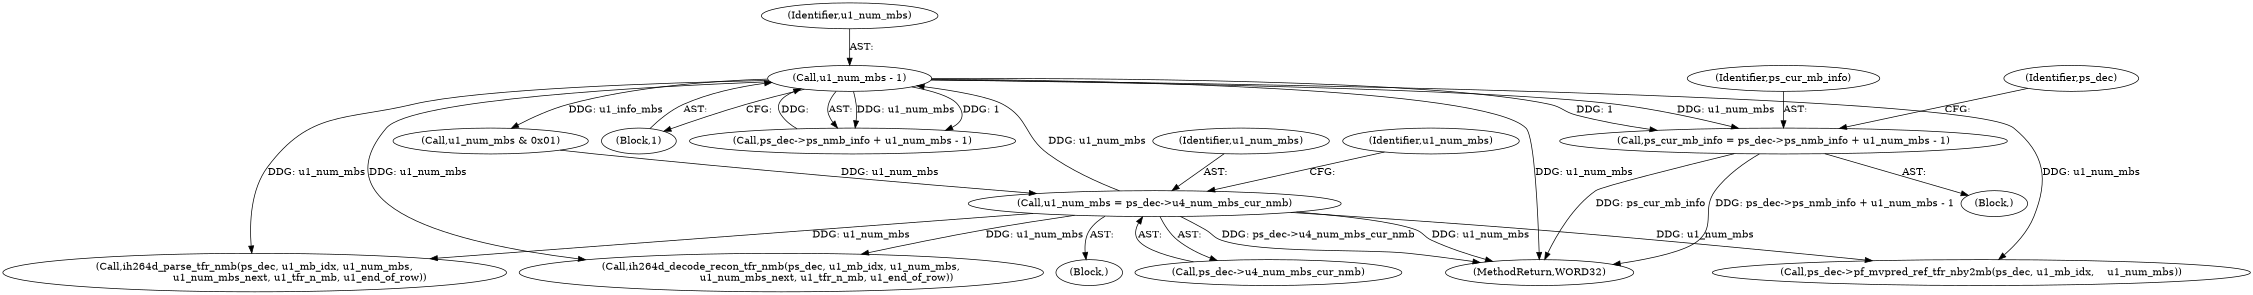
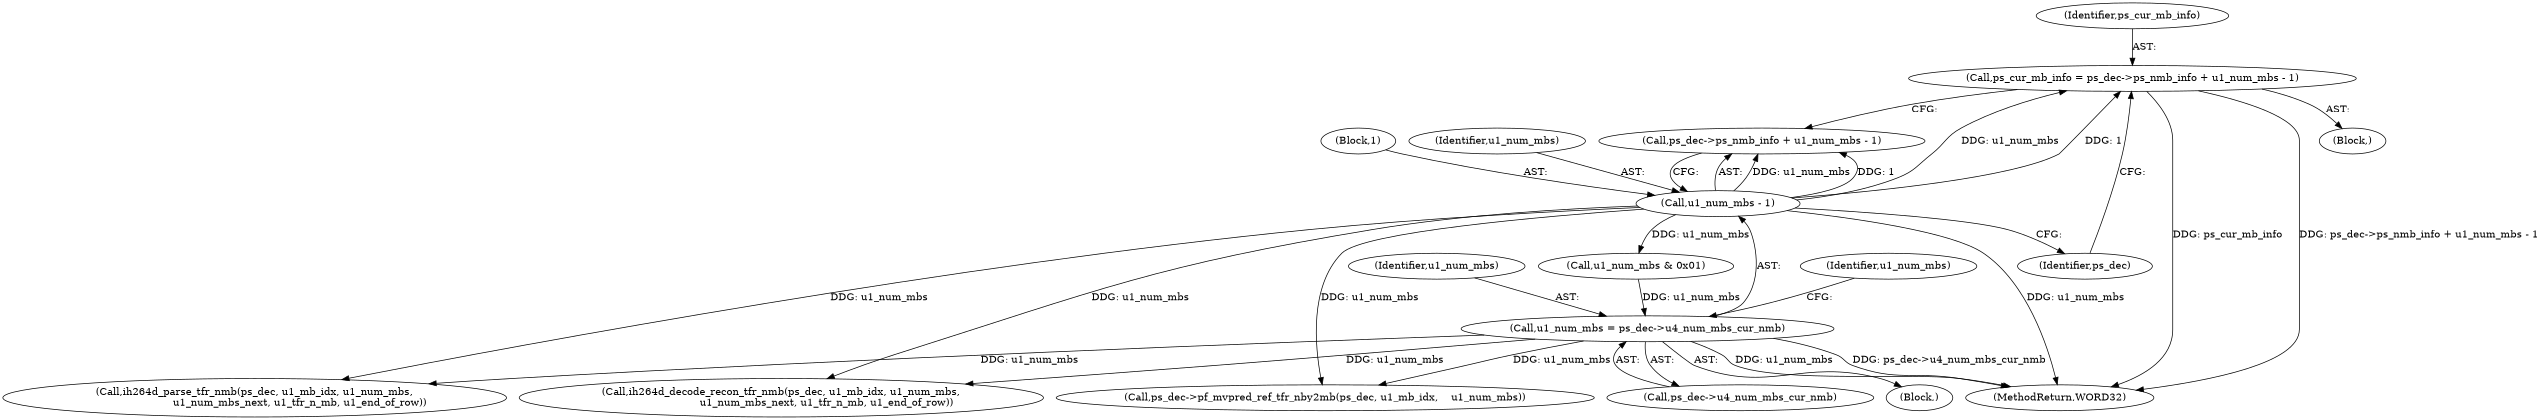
none -> (1914, 104)
(737, 107) -> (1929, 218)
(616, 110) -> (1701, 235)
(797, 110) -> (1687, 172)
(1097, 141) -> (1771, 266)
